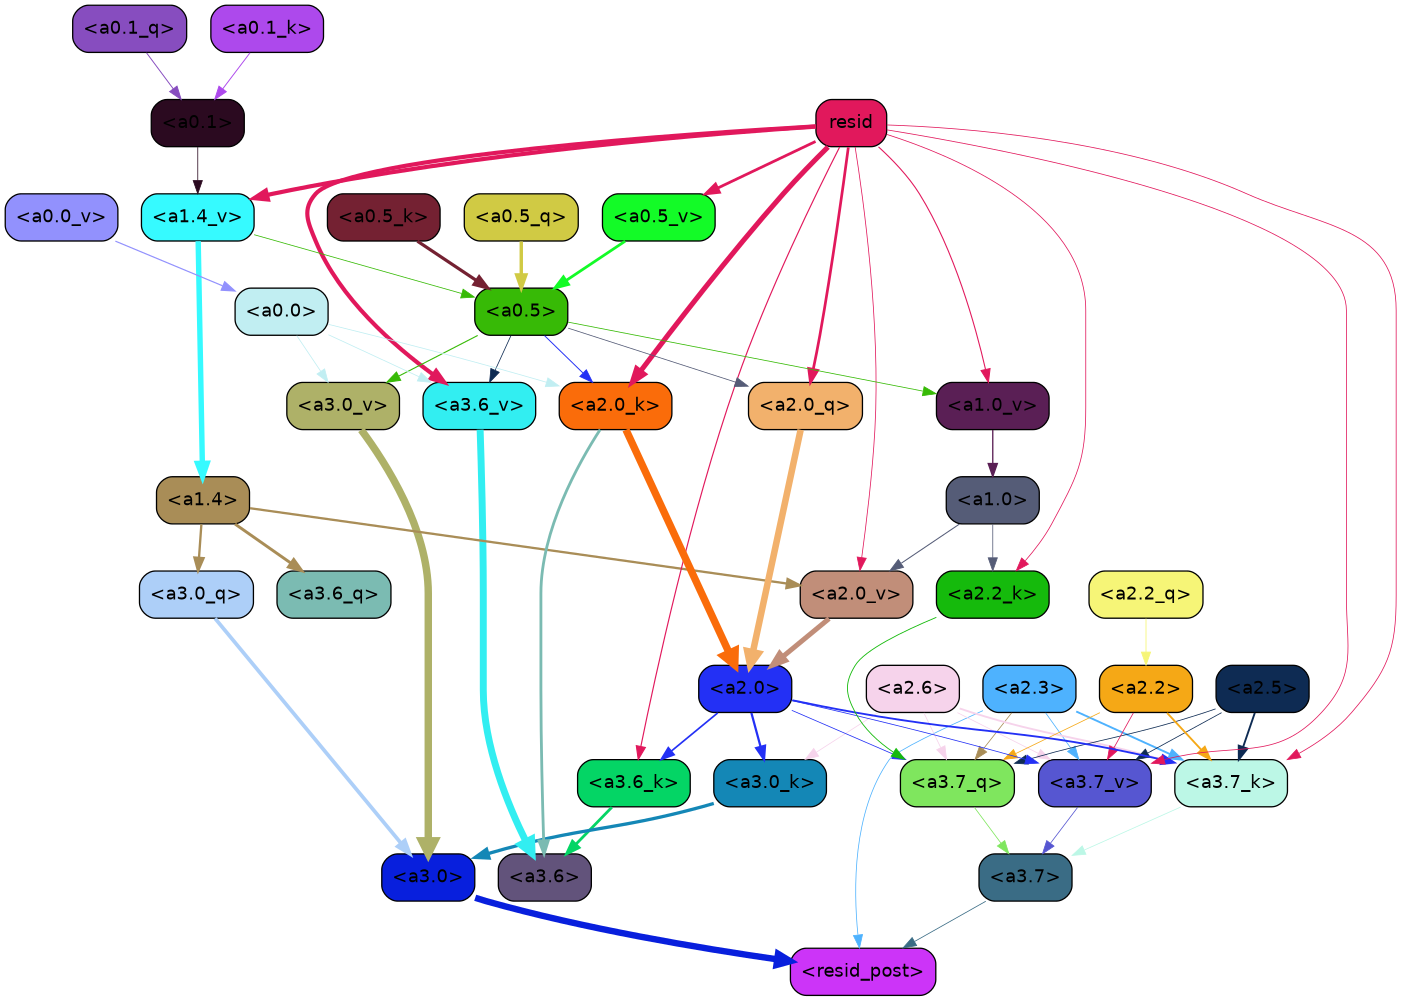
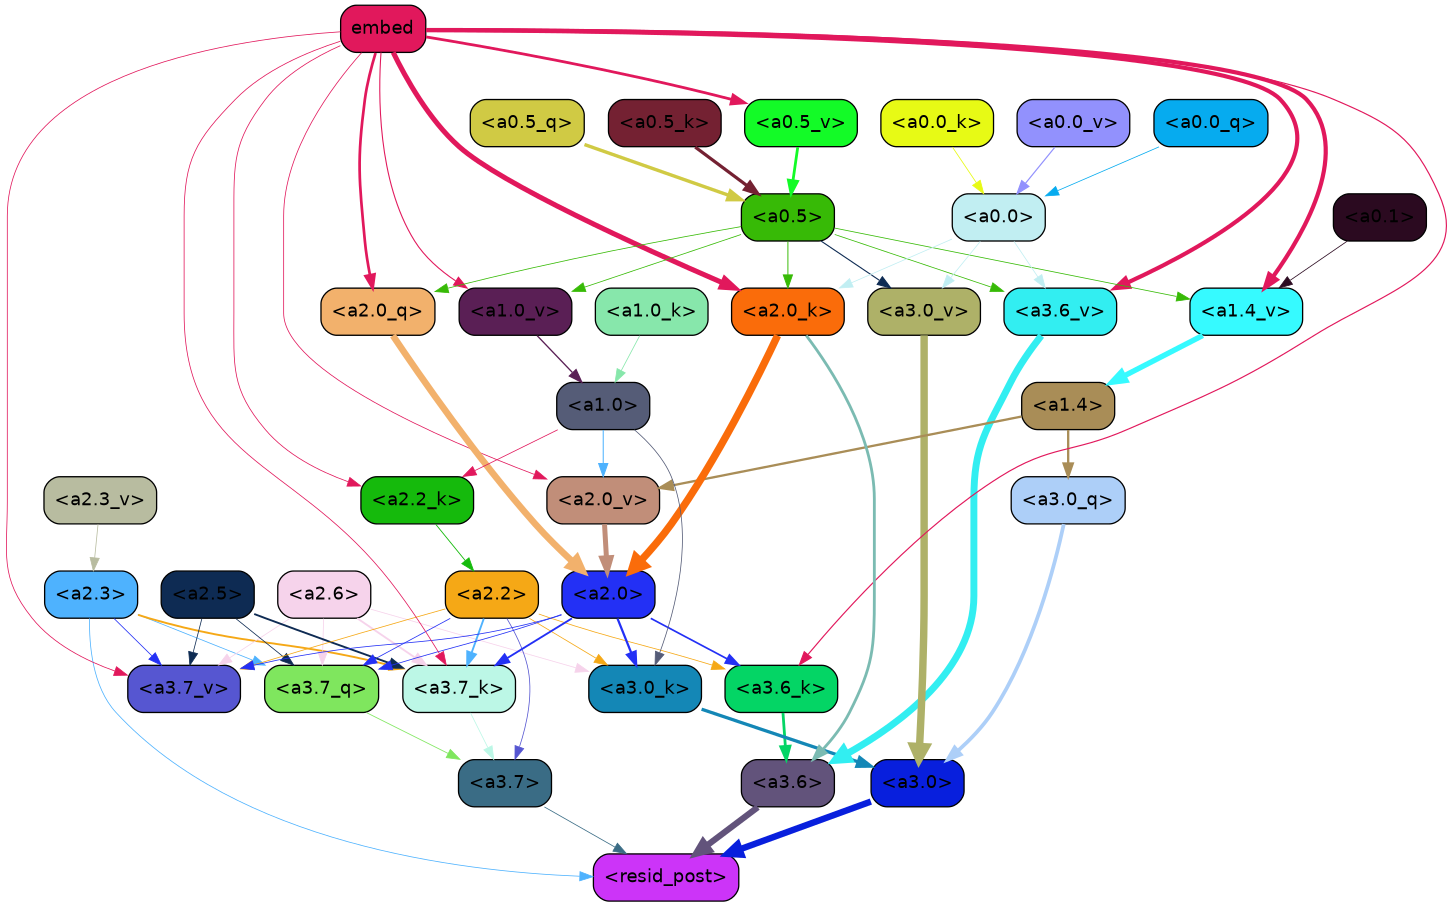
(130, 29) -> none
(267, 29) -> none
(851, 123) -> (383, 29)
none -> (937, 123)
none -> (1211, 123)
(358, 264) -> (1006, 262)
none -> (652, 312)
(644, 352) -> (594, 255)
(503, 353) -> (921, 263)
(564, 354) -> (788, 258)
(430, 360) -> (850, 261)
none -> (100, 500)
none -> (682, 535)
(993, 541) -> (516, 450)
(930, 544) -> (603, 447)
(334, 595) -> none
(1146, 595) -> none
none -> (563, 638)
none -> (616, 638)
(853, 670) -> (451, 543)
(1055, 725) -> (133, 637)
(1127, 725) -> (349, 636)
(1068, 728) -> (413, 639)
(1114, 729) -> (283, 645)
(1191, 739) -> (478, 636)
(990, 740) -> (207, 642)
(1064, 825) -> (530, 681)
none -> (732, 827)
